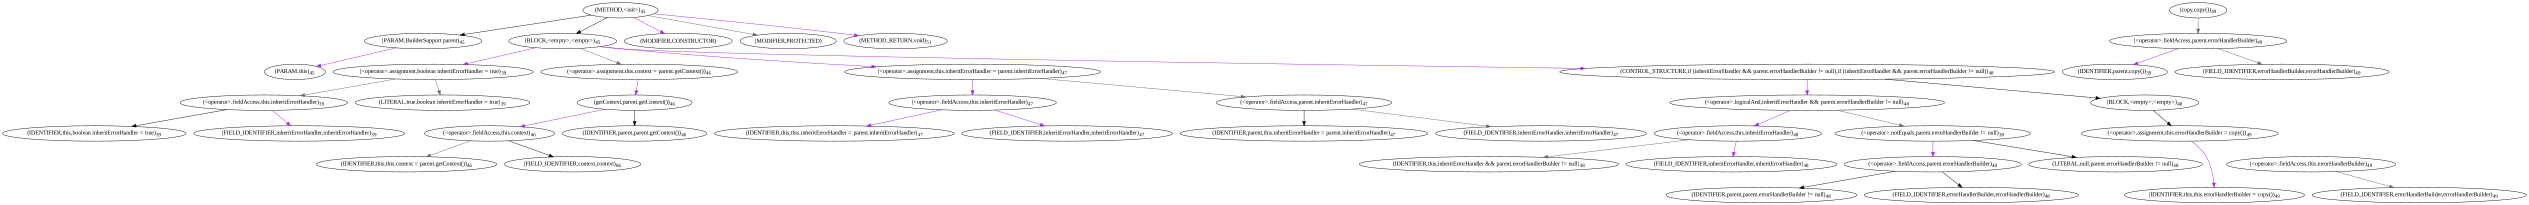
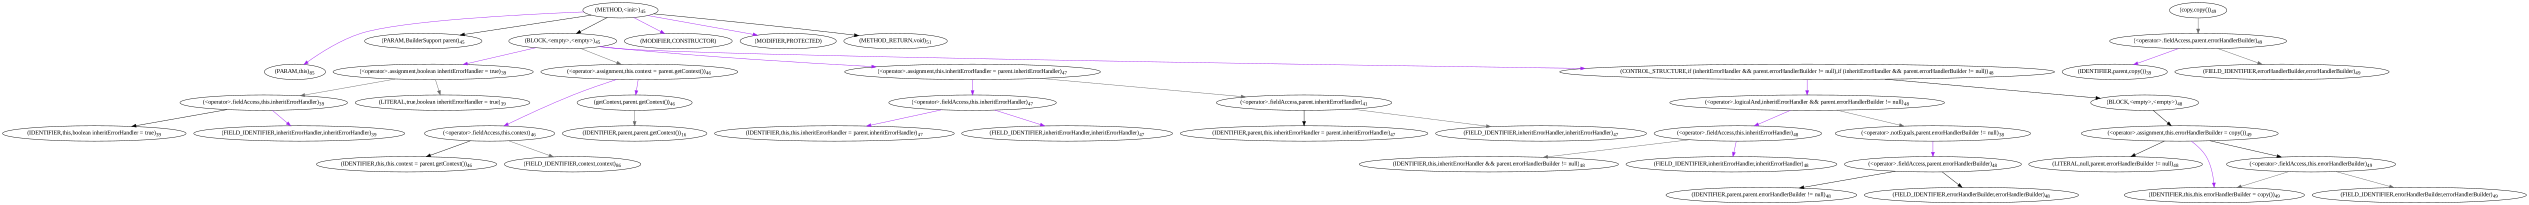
(754, 24) -> (754, 24)
(700, 25) -> (700, 25)
(358, 57) -> (442, 21)
(312, 71) -> (312, 71)
(1365, 102) -> (1365, 102)
(635, 116) -> (635, 116)
(565, 118) -> (561, 100)
(684, 133) -> (684, 133)
(450, 148) -> (450, 148)
(529, 148) -> (529, 148)
none -> (2244, 148)
(2023, 149) -> (2150, 148)
none -> (2265, 179)
